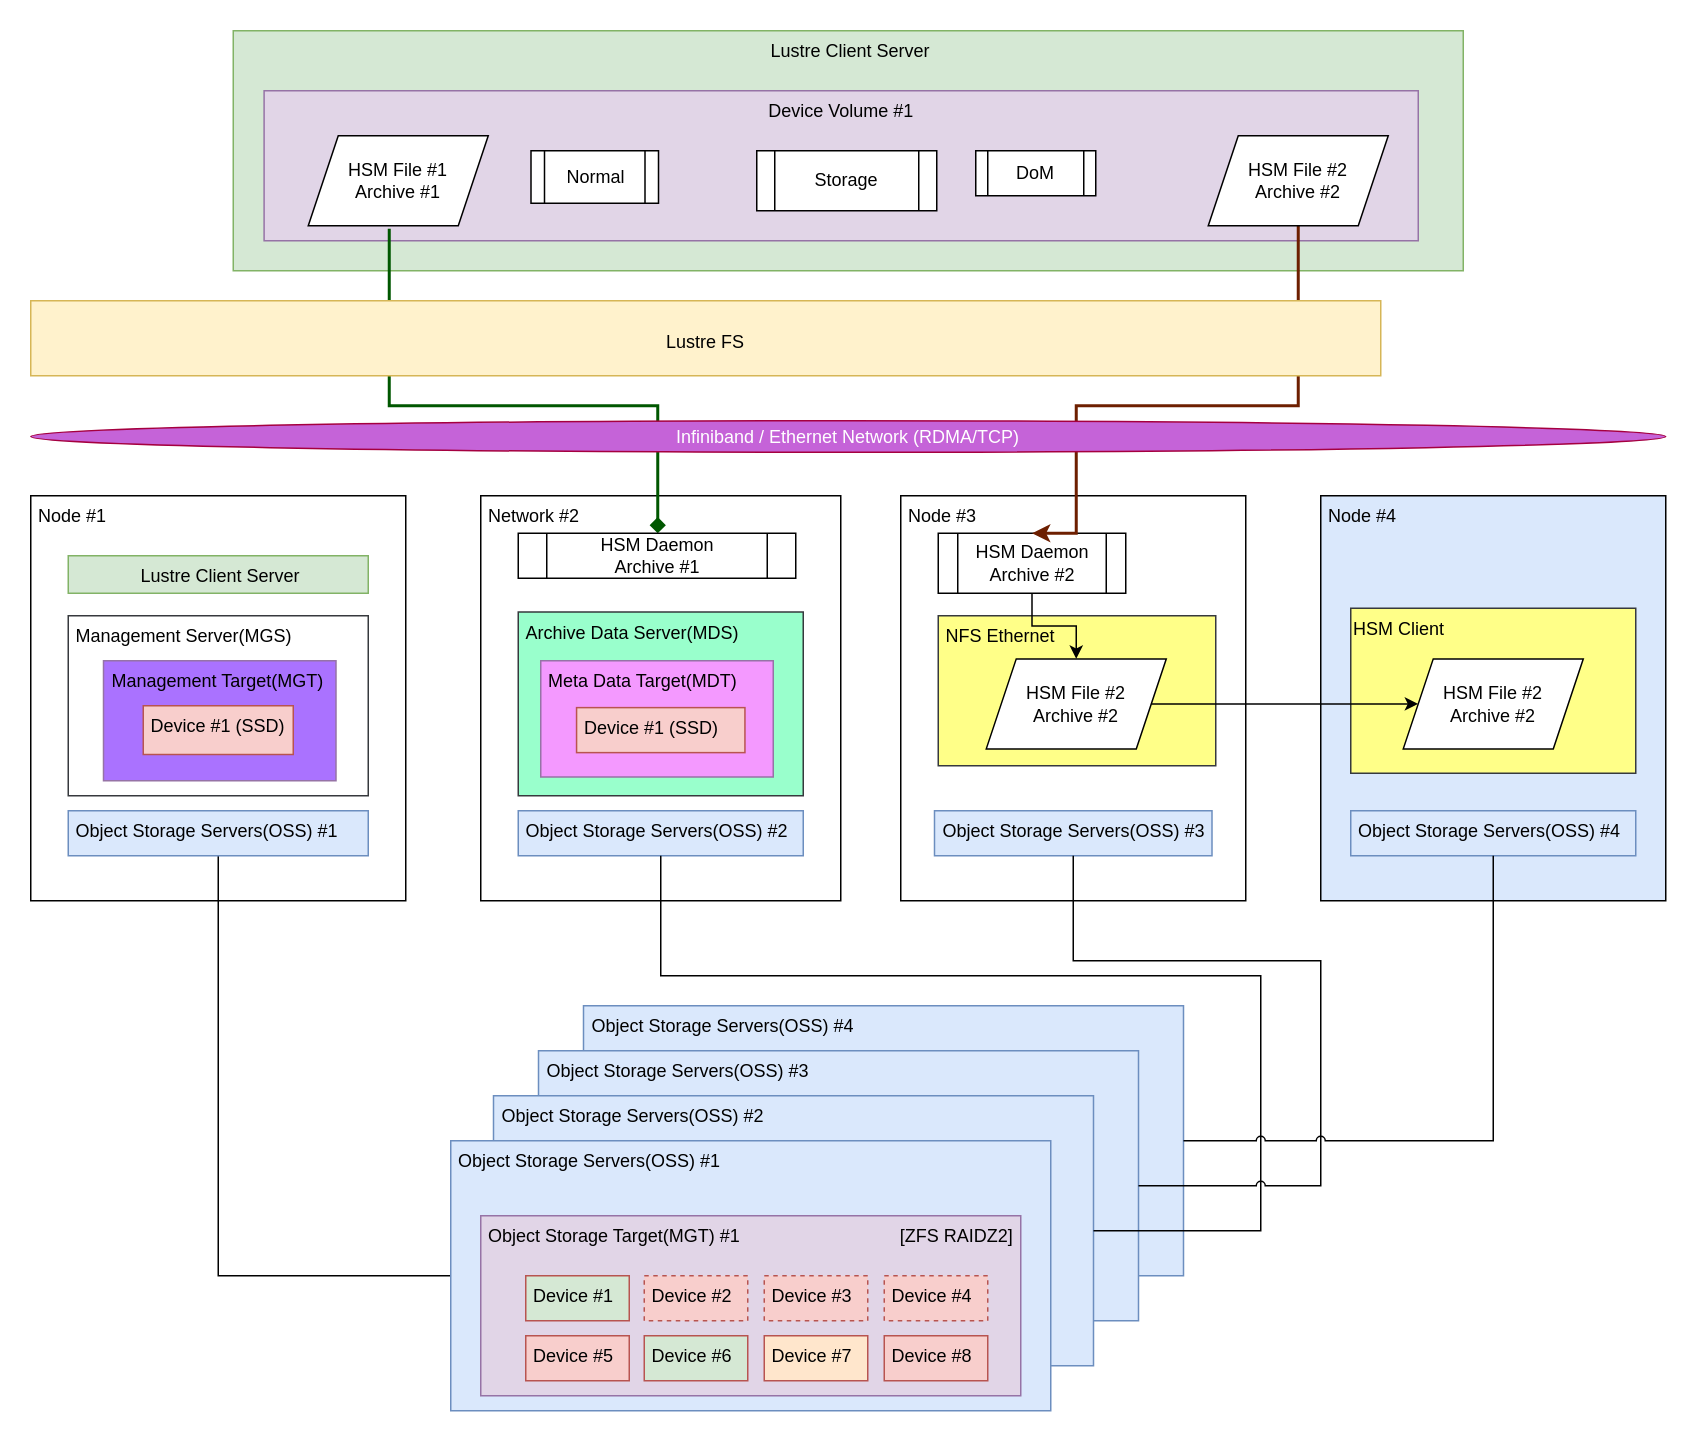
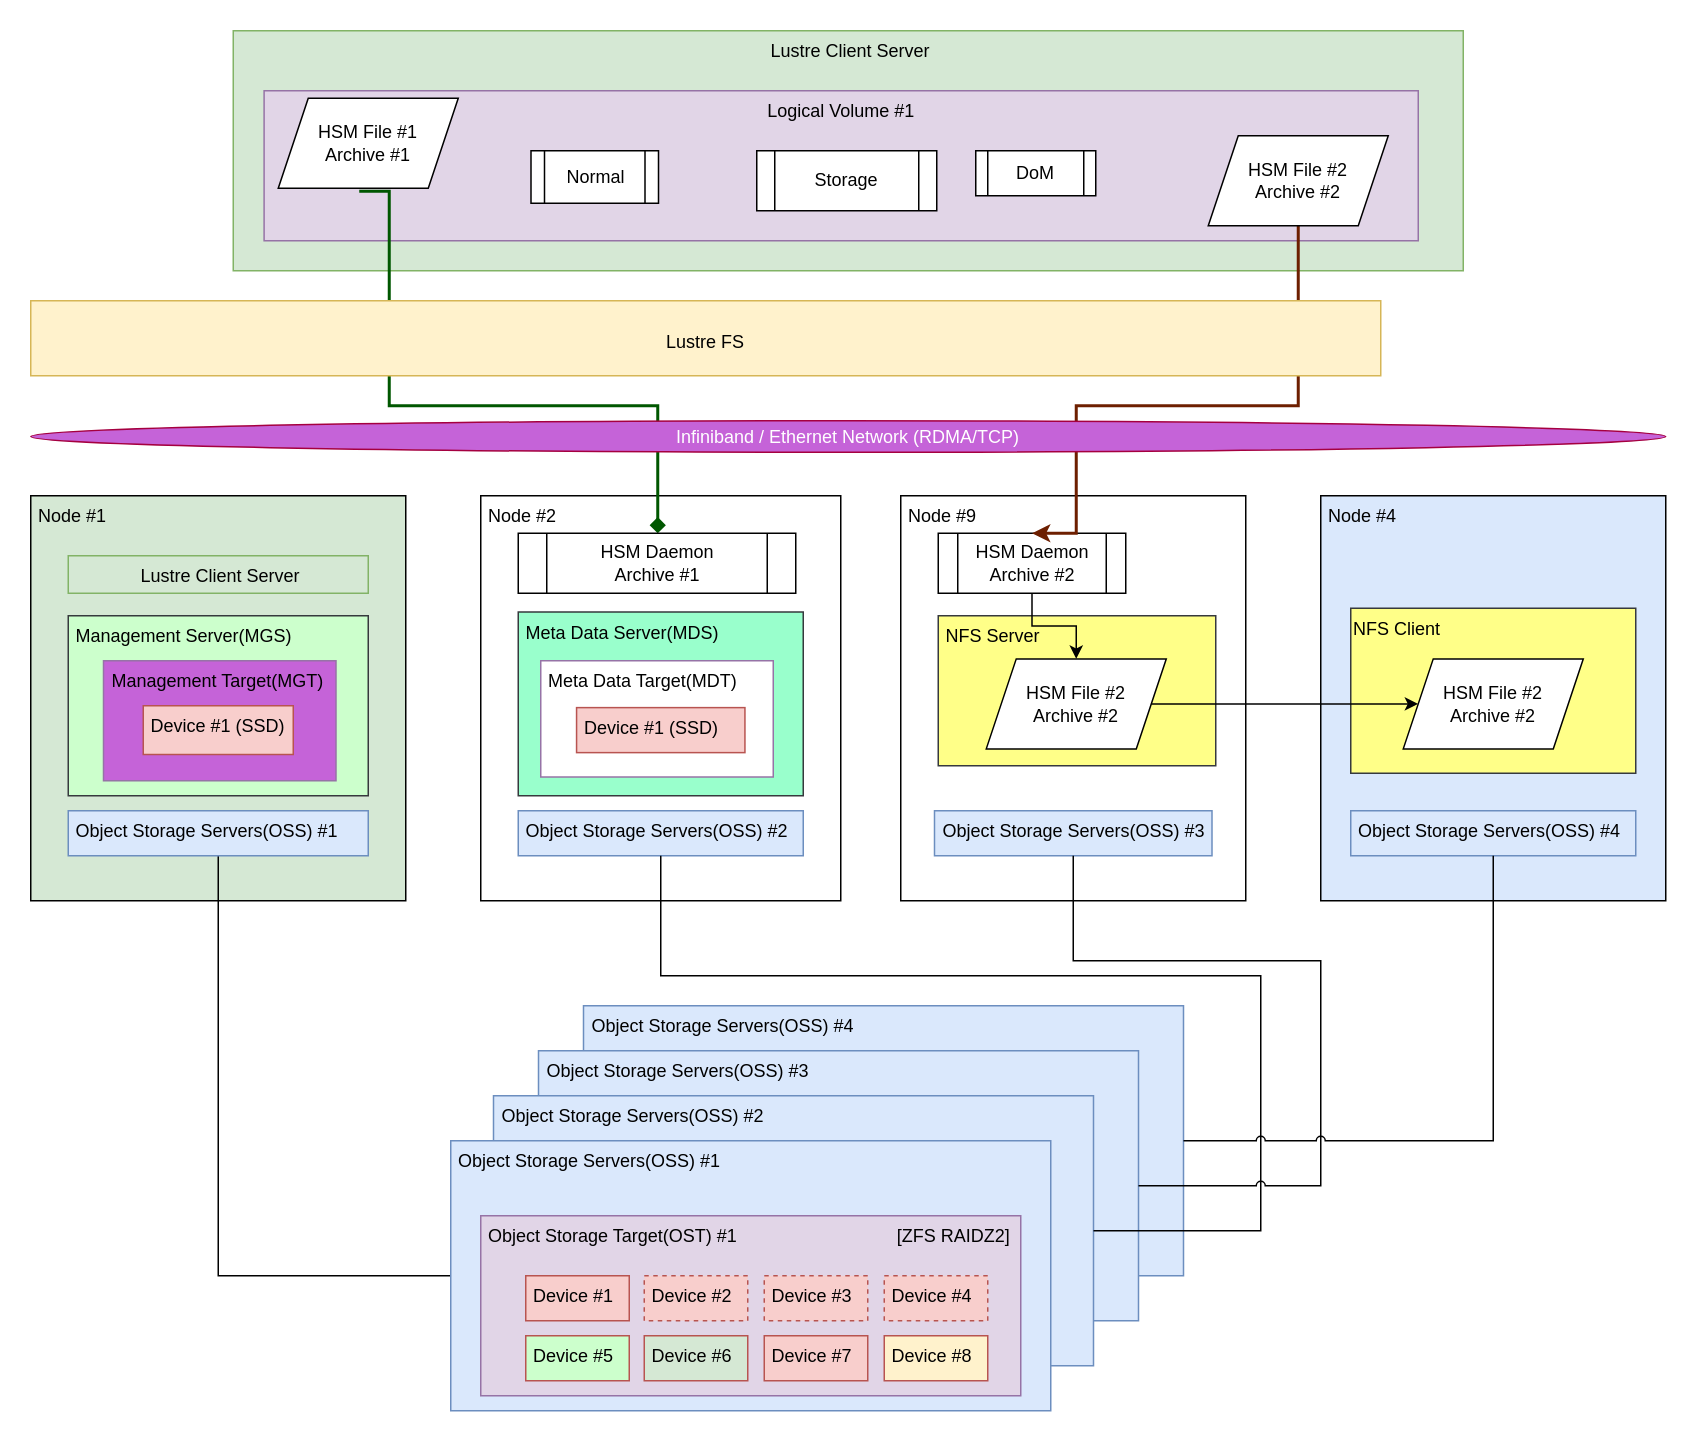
(842, 112) -> (842, 112)
(398, 181) -> (368, 143)
(67, 517) -> (67, 517)
(532, 517) -> (517, 517)
(937, 517) -> (937, 517)
(657, 556) -> (657, 563)
(1397, 630) -> (1397, 630)
(635, 634) -> (622, 634)
(180, 637) -> (180, 637)
(999, 637) -> (989, 637)
(216, 682) -> (216, 682)
(645, 682) -> (645, 682)
(752, 1248) -> (752, 1248)
(578, 1298) -> (578, 1298)
(578, 1358) -> (578, 1358)
(816, 1358) -> (816, 1358)
(936, 1358) -> (936, 1358)
